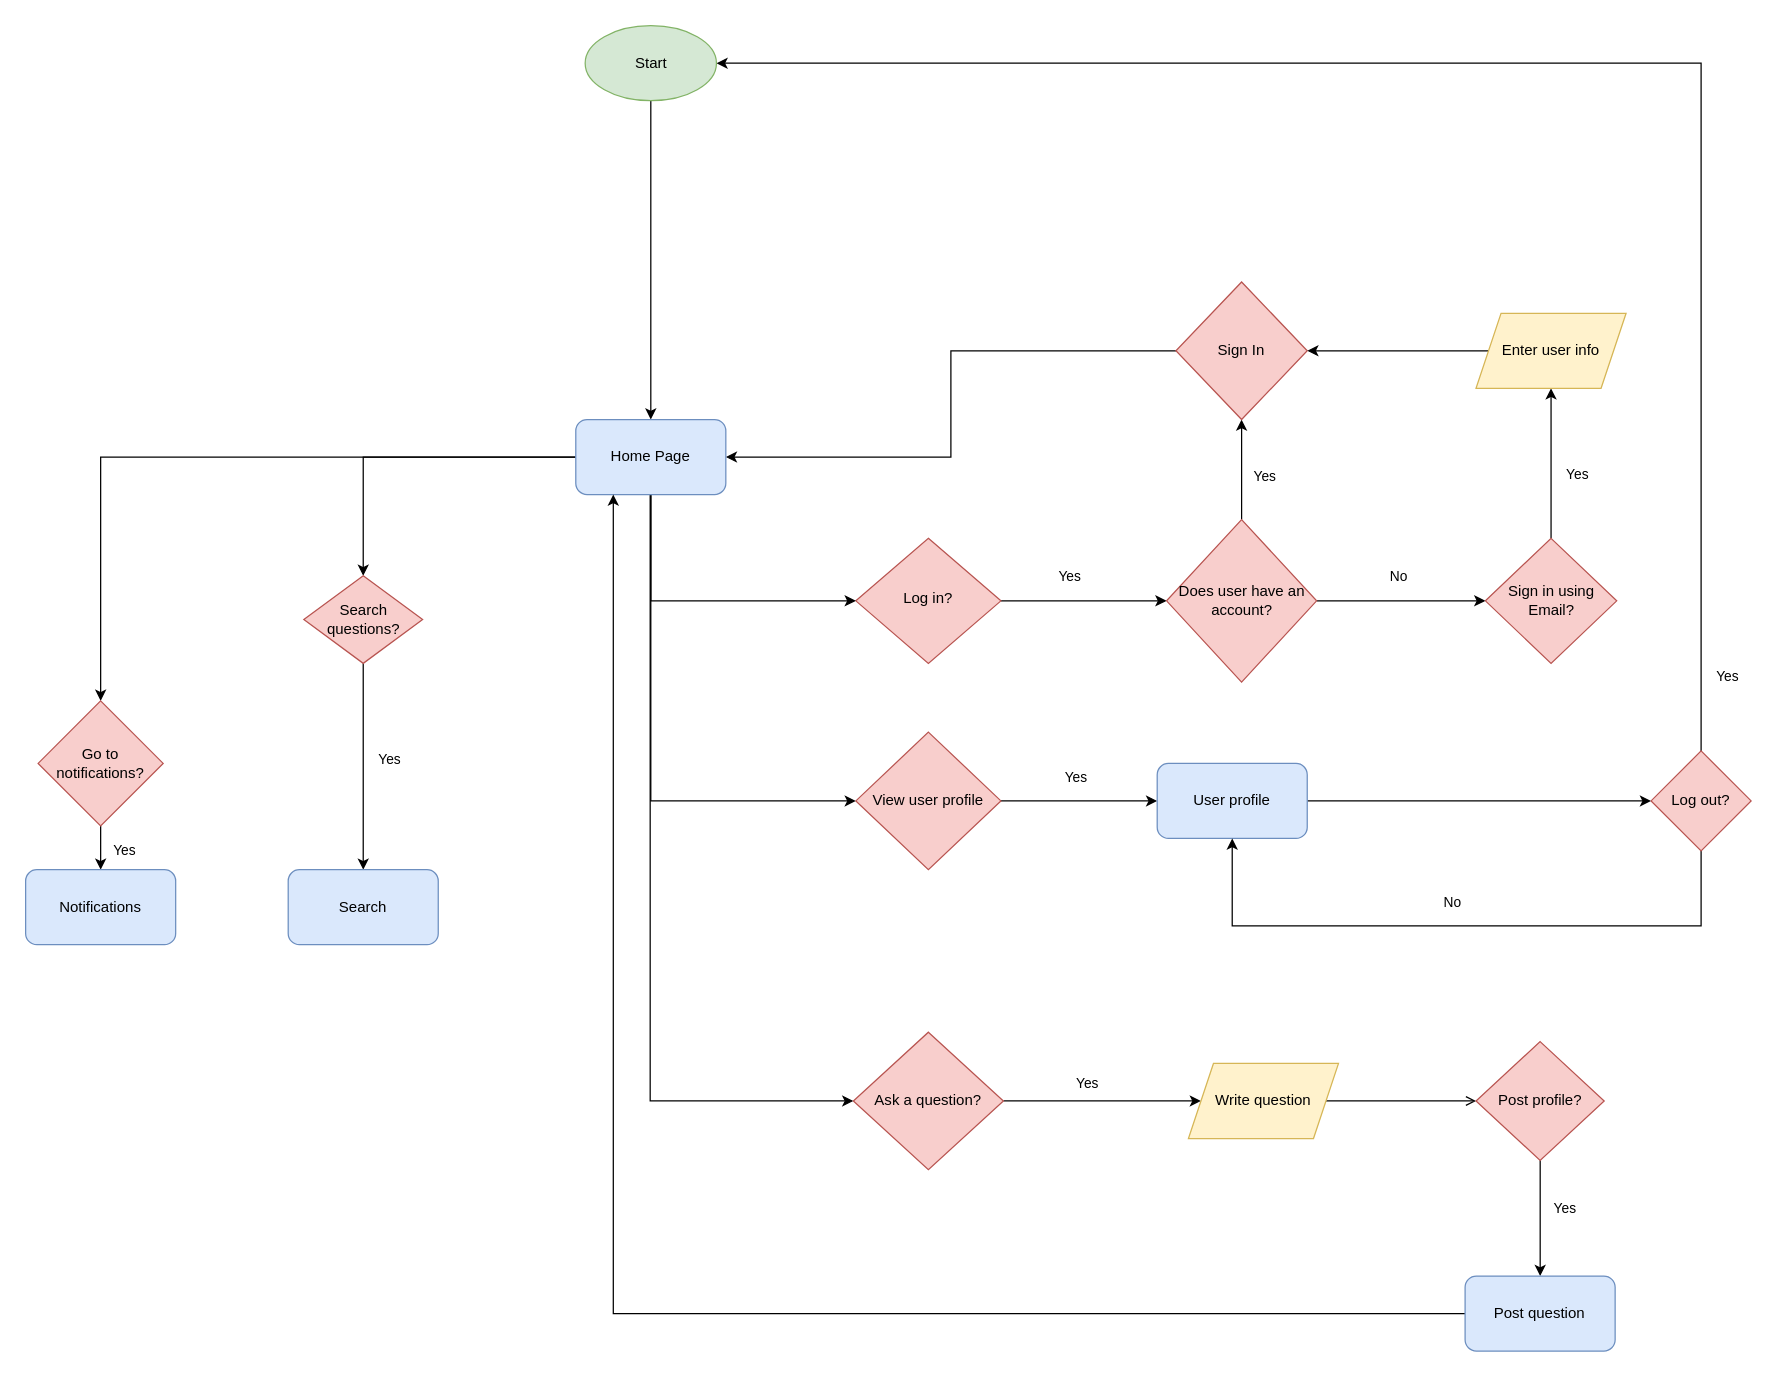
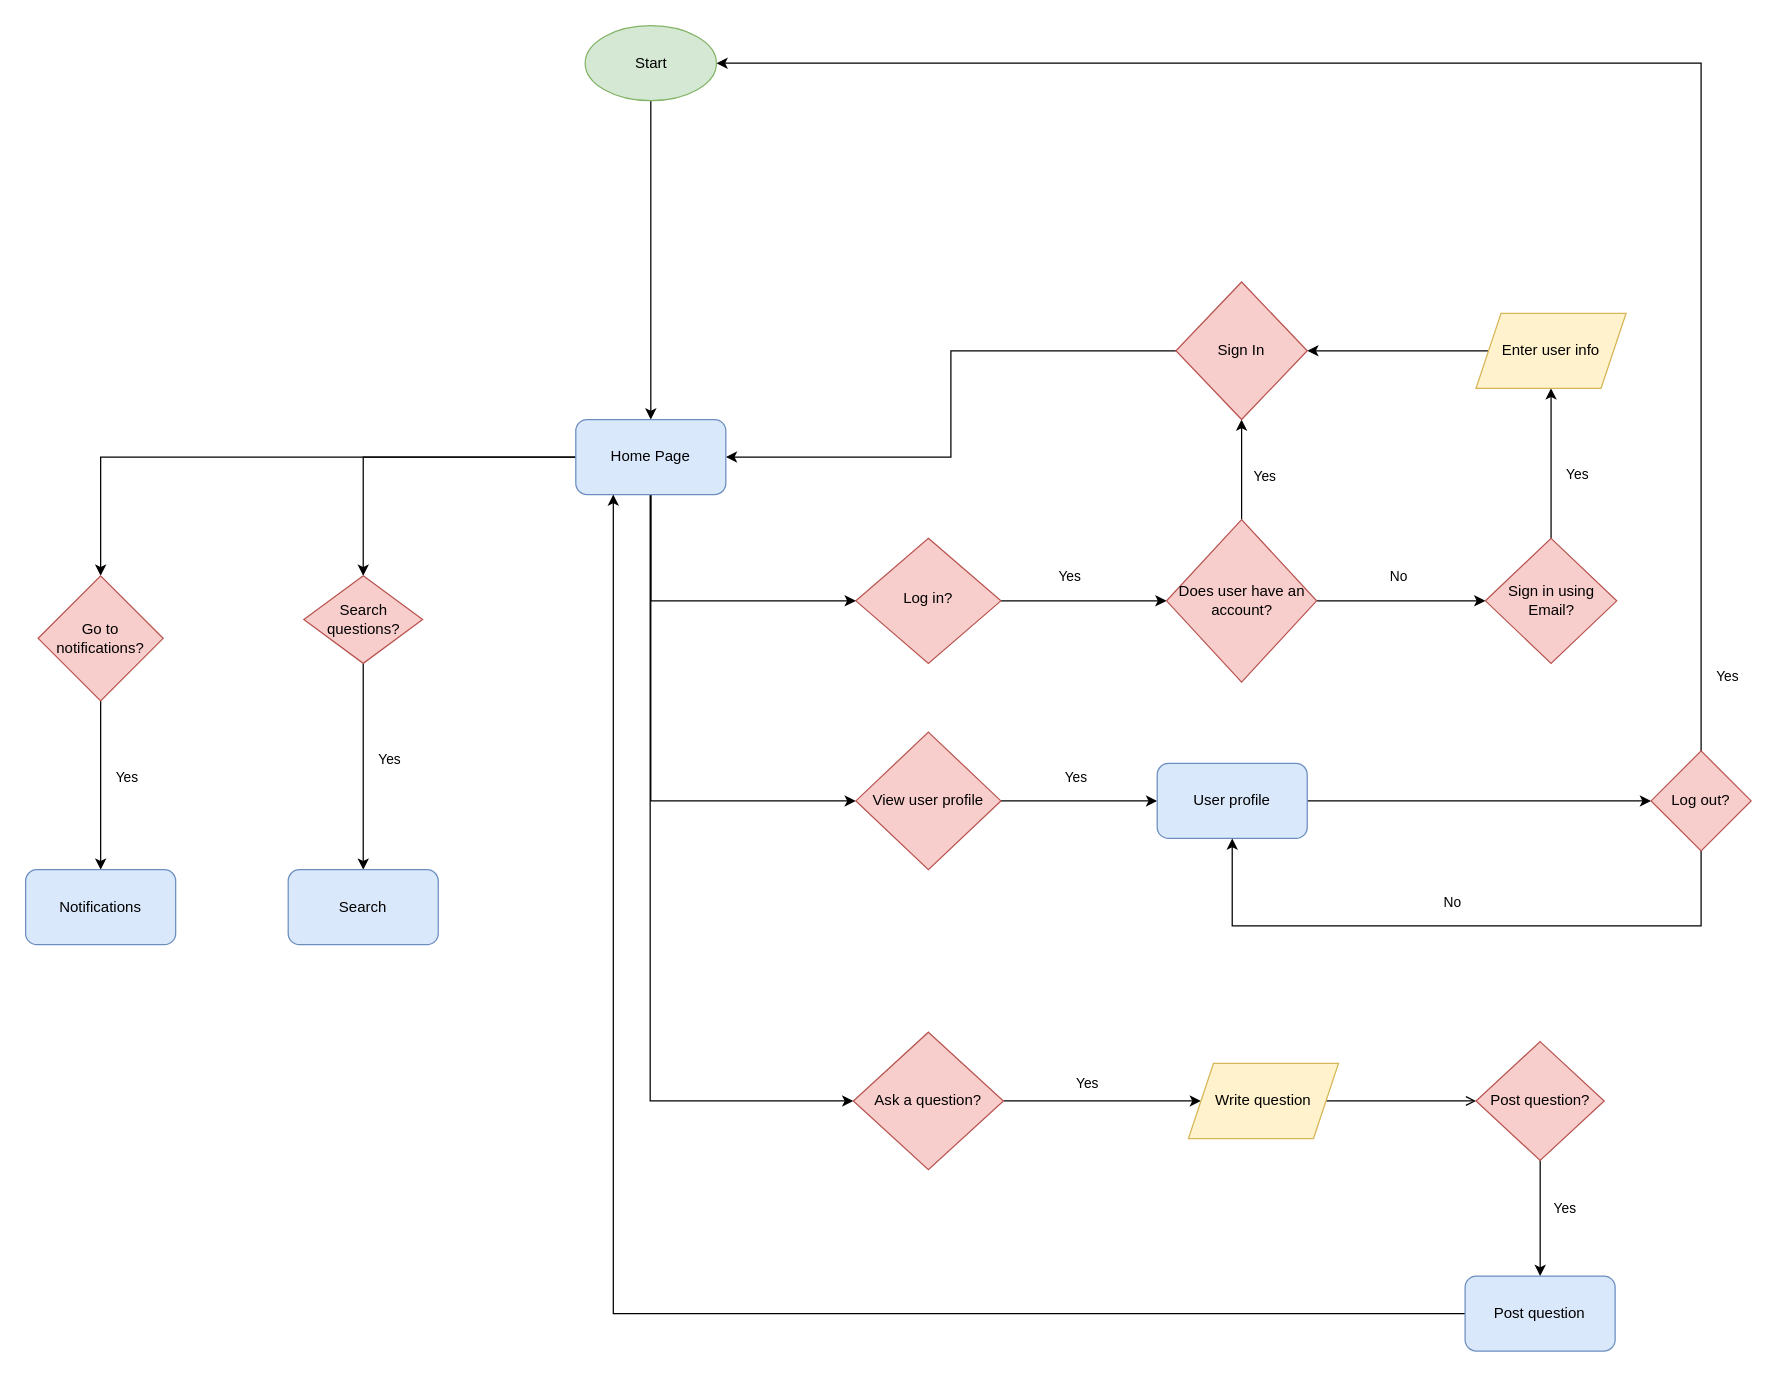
(101, 763) -> (101, 638)
(1540, 1101) -> (1540, 1101)
